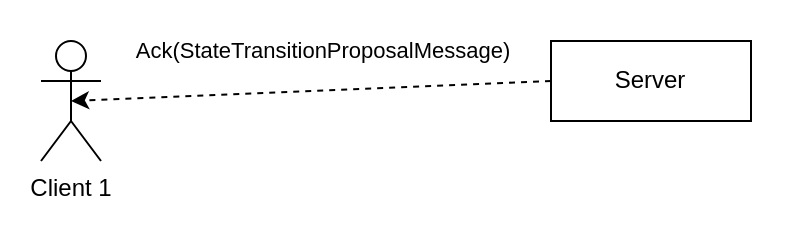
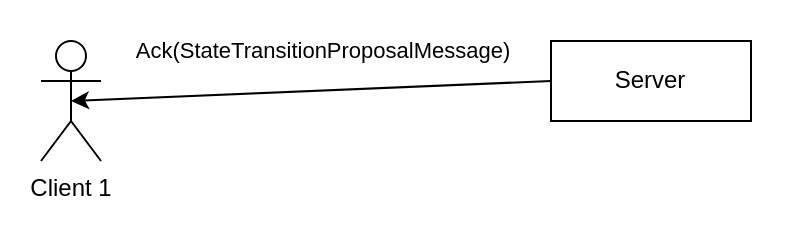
(318, 91) -> (318, 91)
